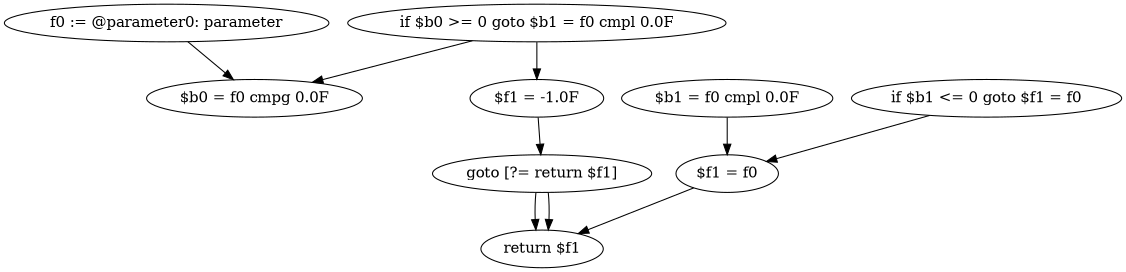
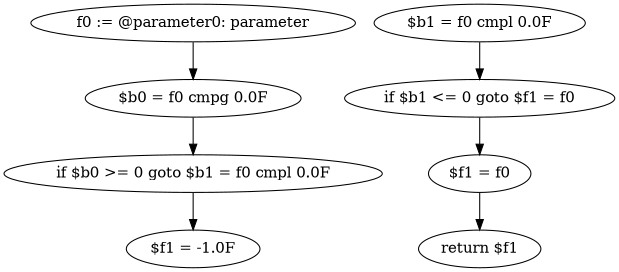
(398, 60) -> (193, 131)
(727, 131) -> (480, 56)
(542, 174) -> none
